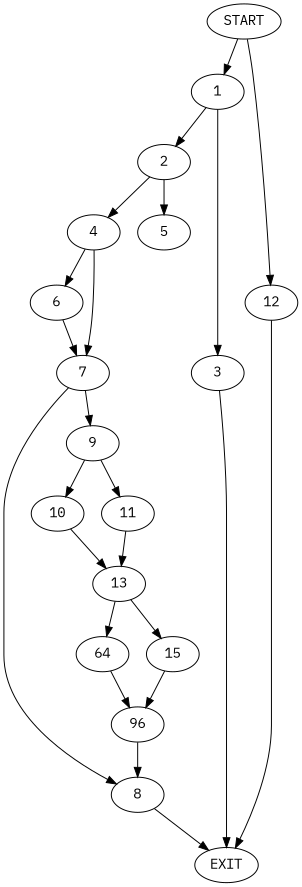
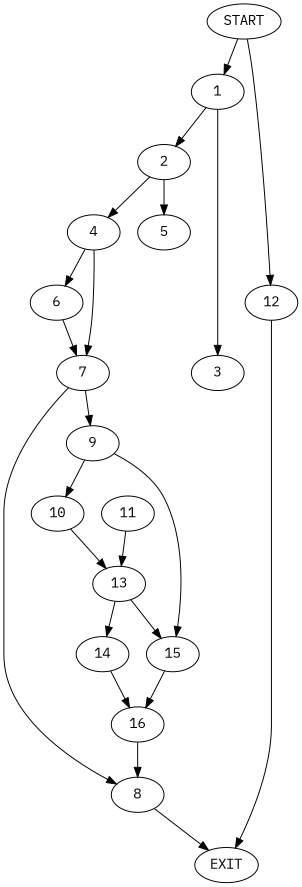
(108, 474) -> (175, 528)
(227, 614) -> none
(103, 654) -> (103, 654)
(138, 724) -> (138, 724)
